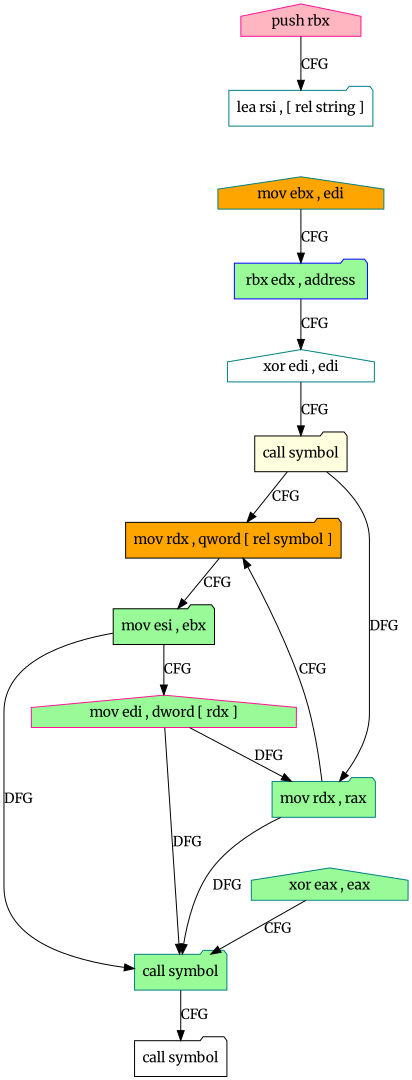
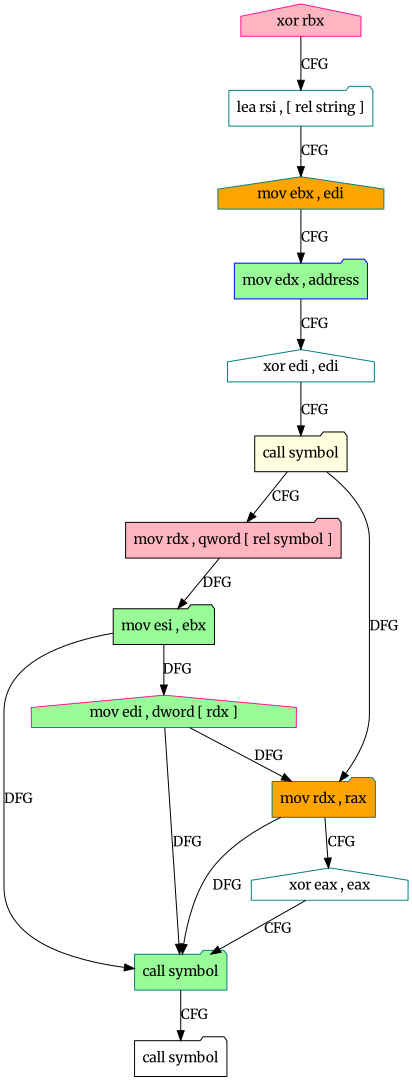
(301, 22) -> (301, 22)
none -> (301, 146)
(301, 281) -> (301, 281)
(233, 540) -> (233, 540)
(217, 583) -> (217, 583)
(178, 670) -> (178, 670)
(296, 670) -> (326, 838)
(324, 799) -> (324, 799)
(330, 886) -> (330, 886)
